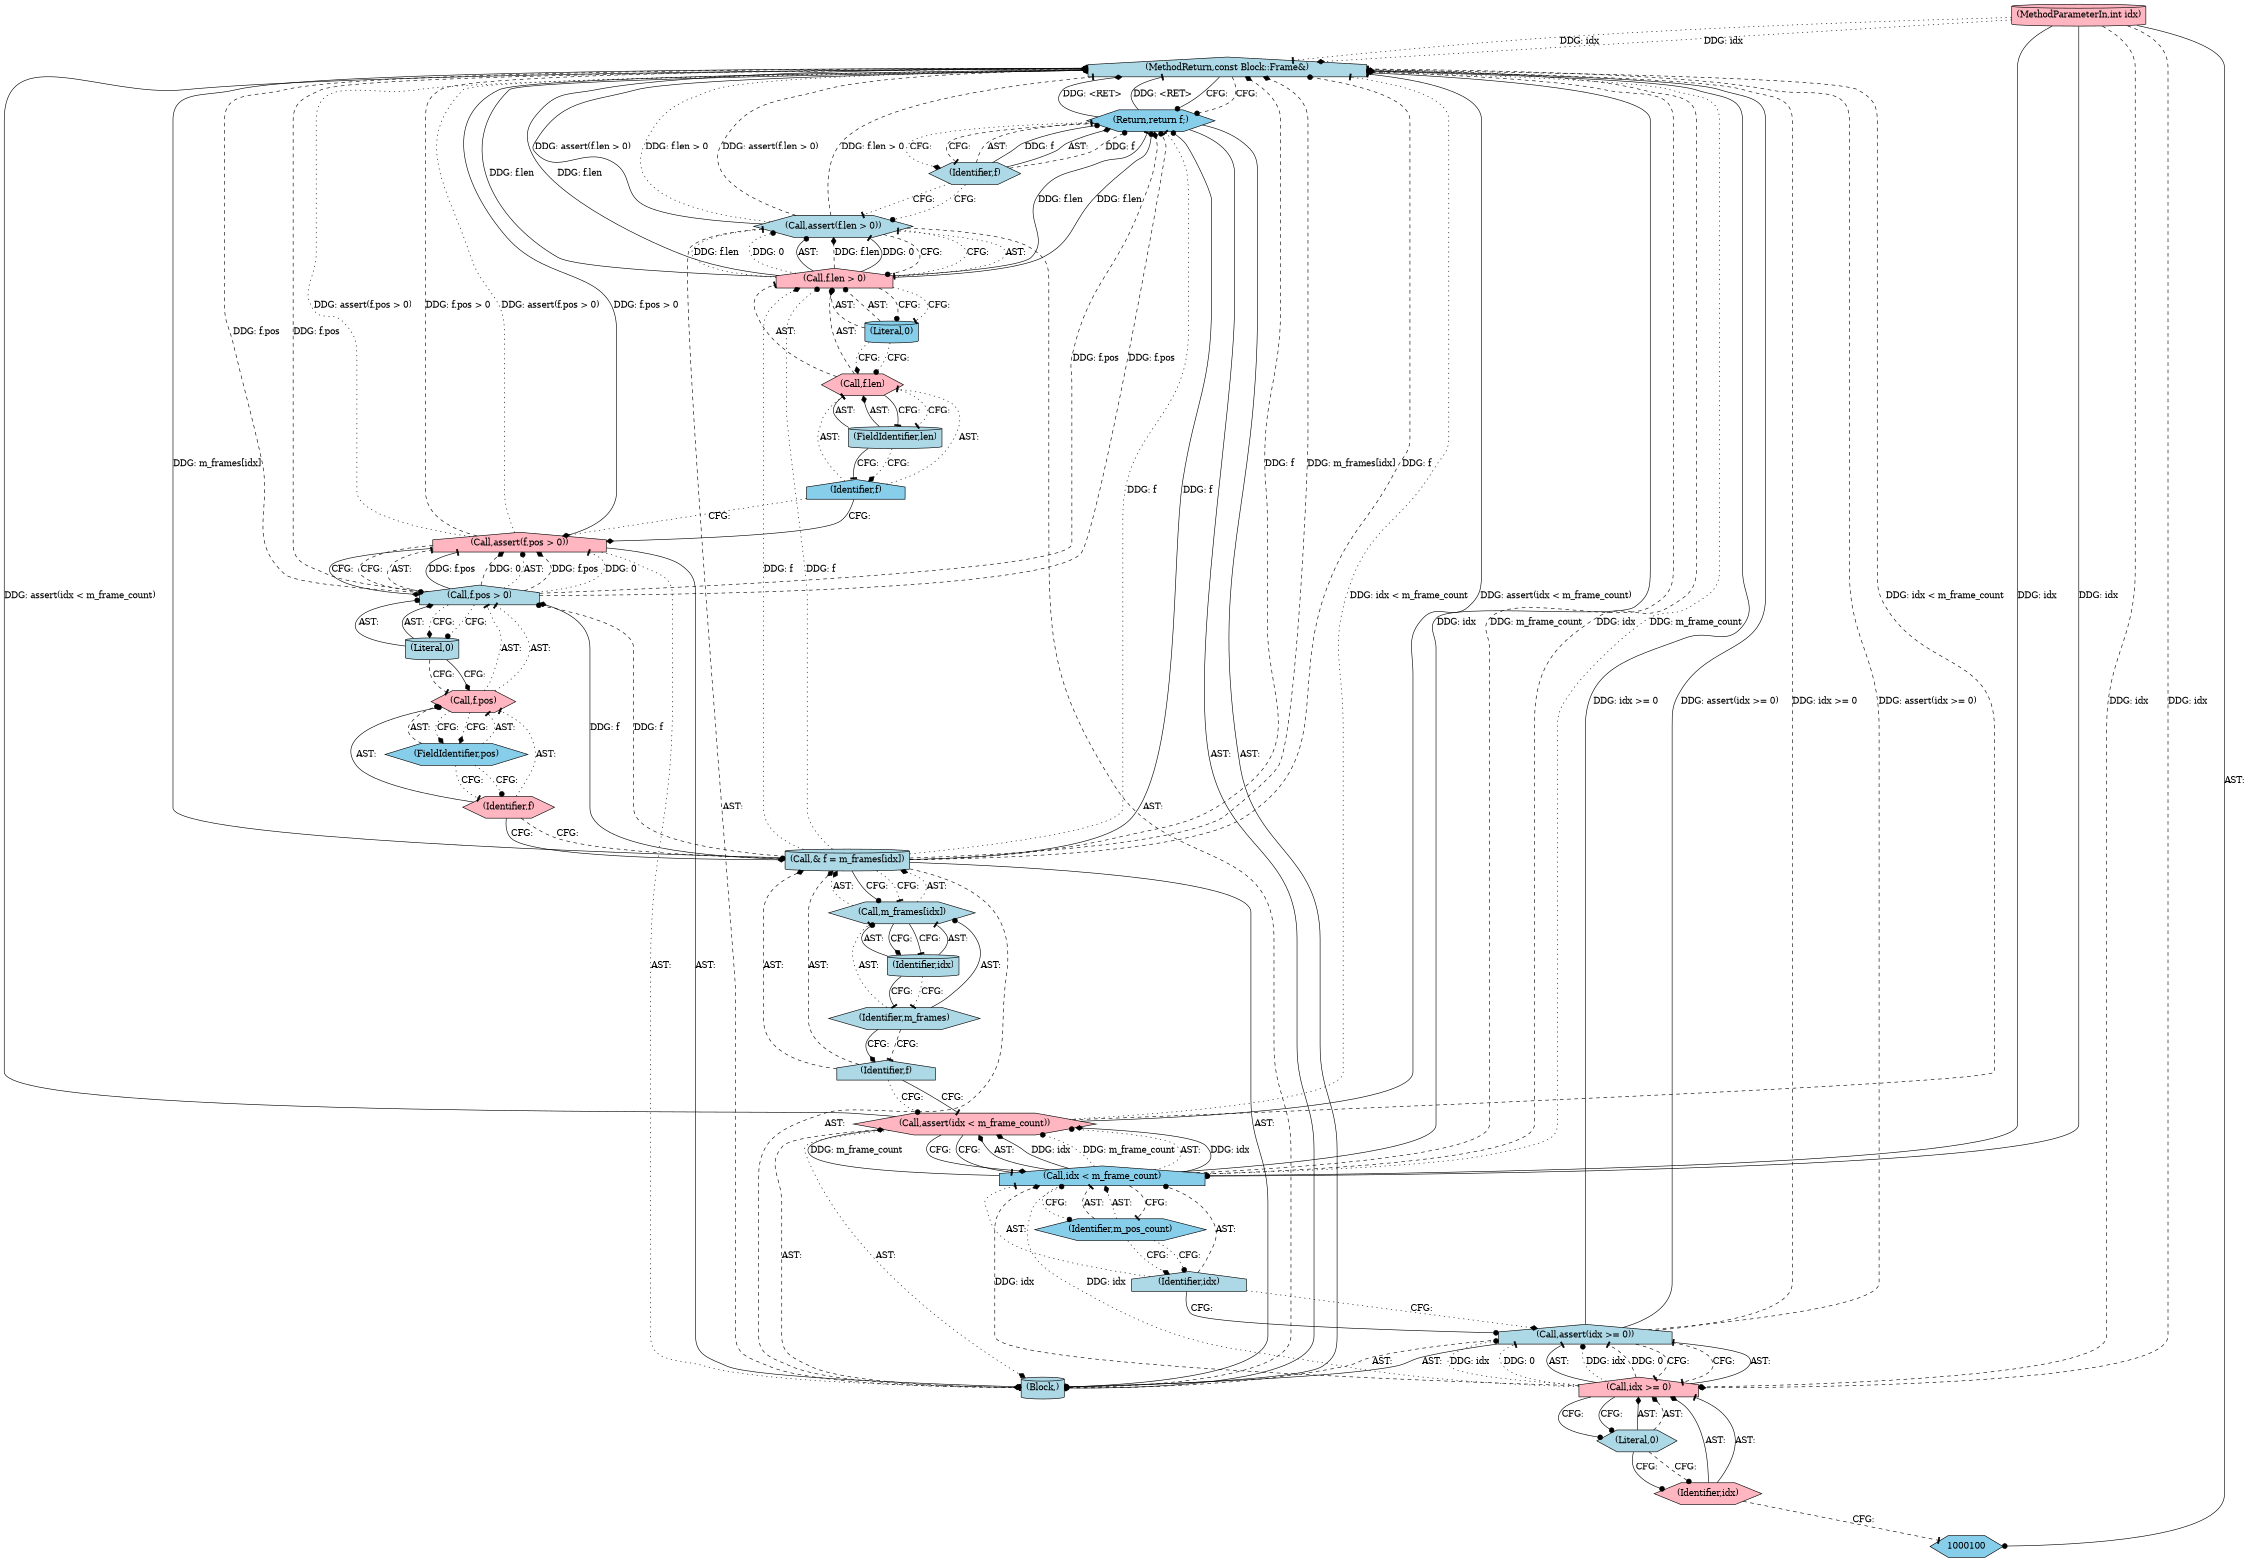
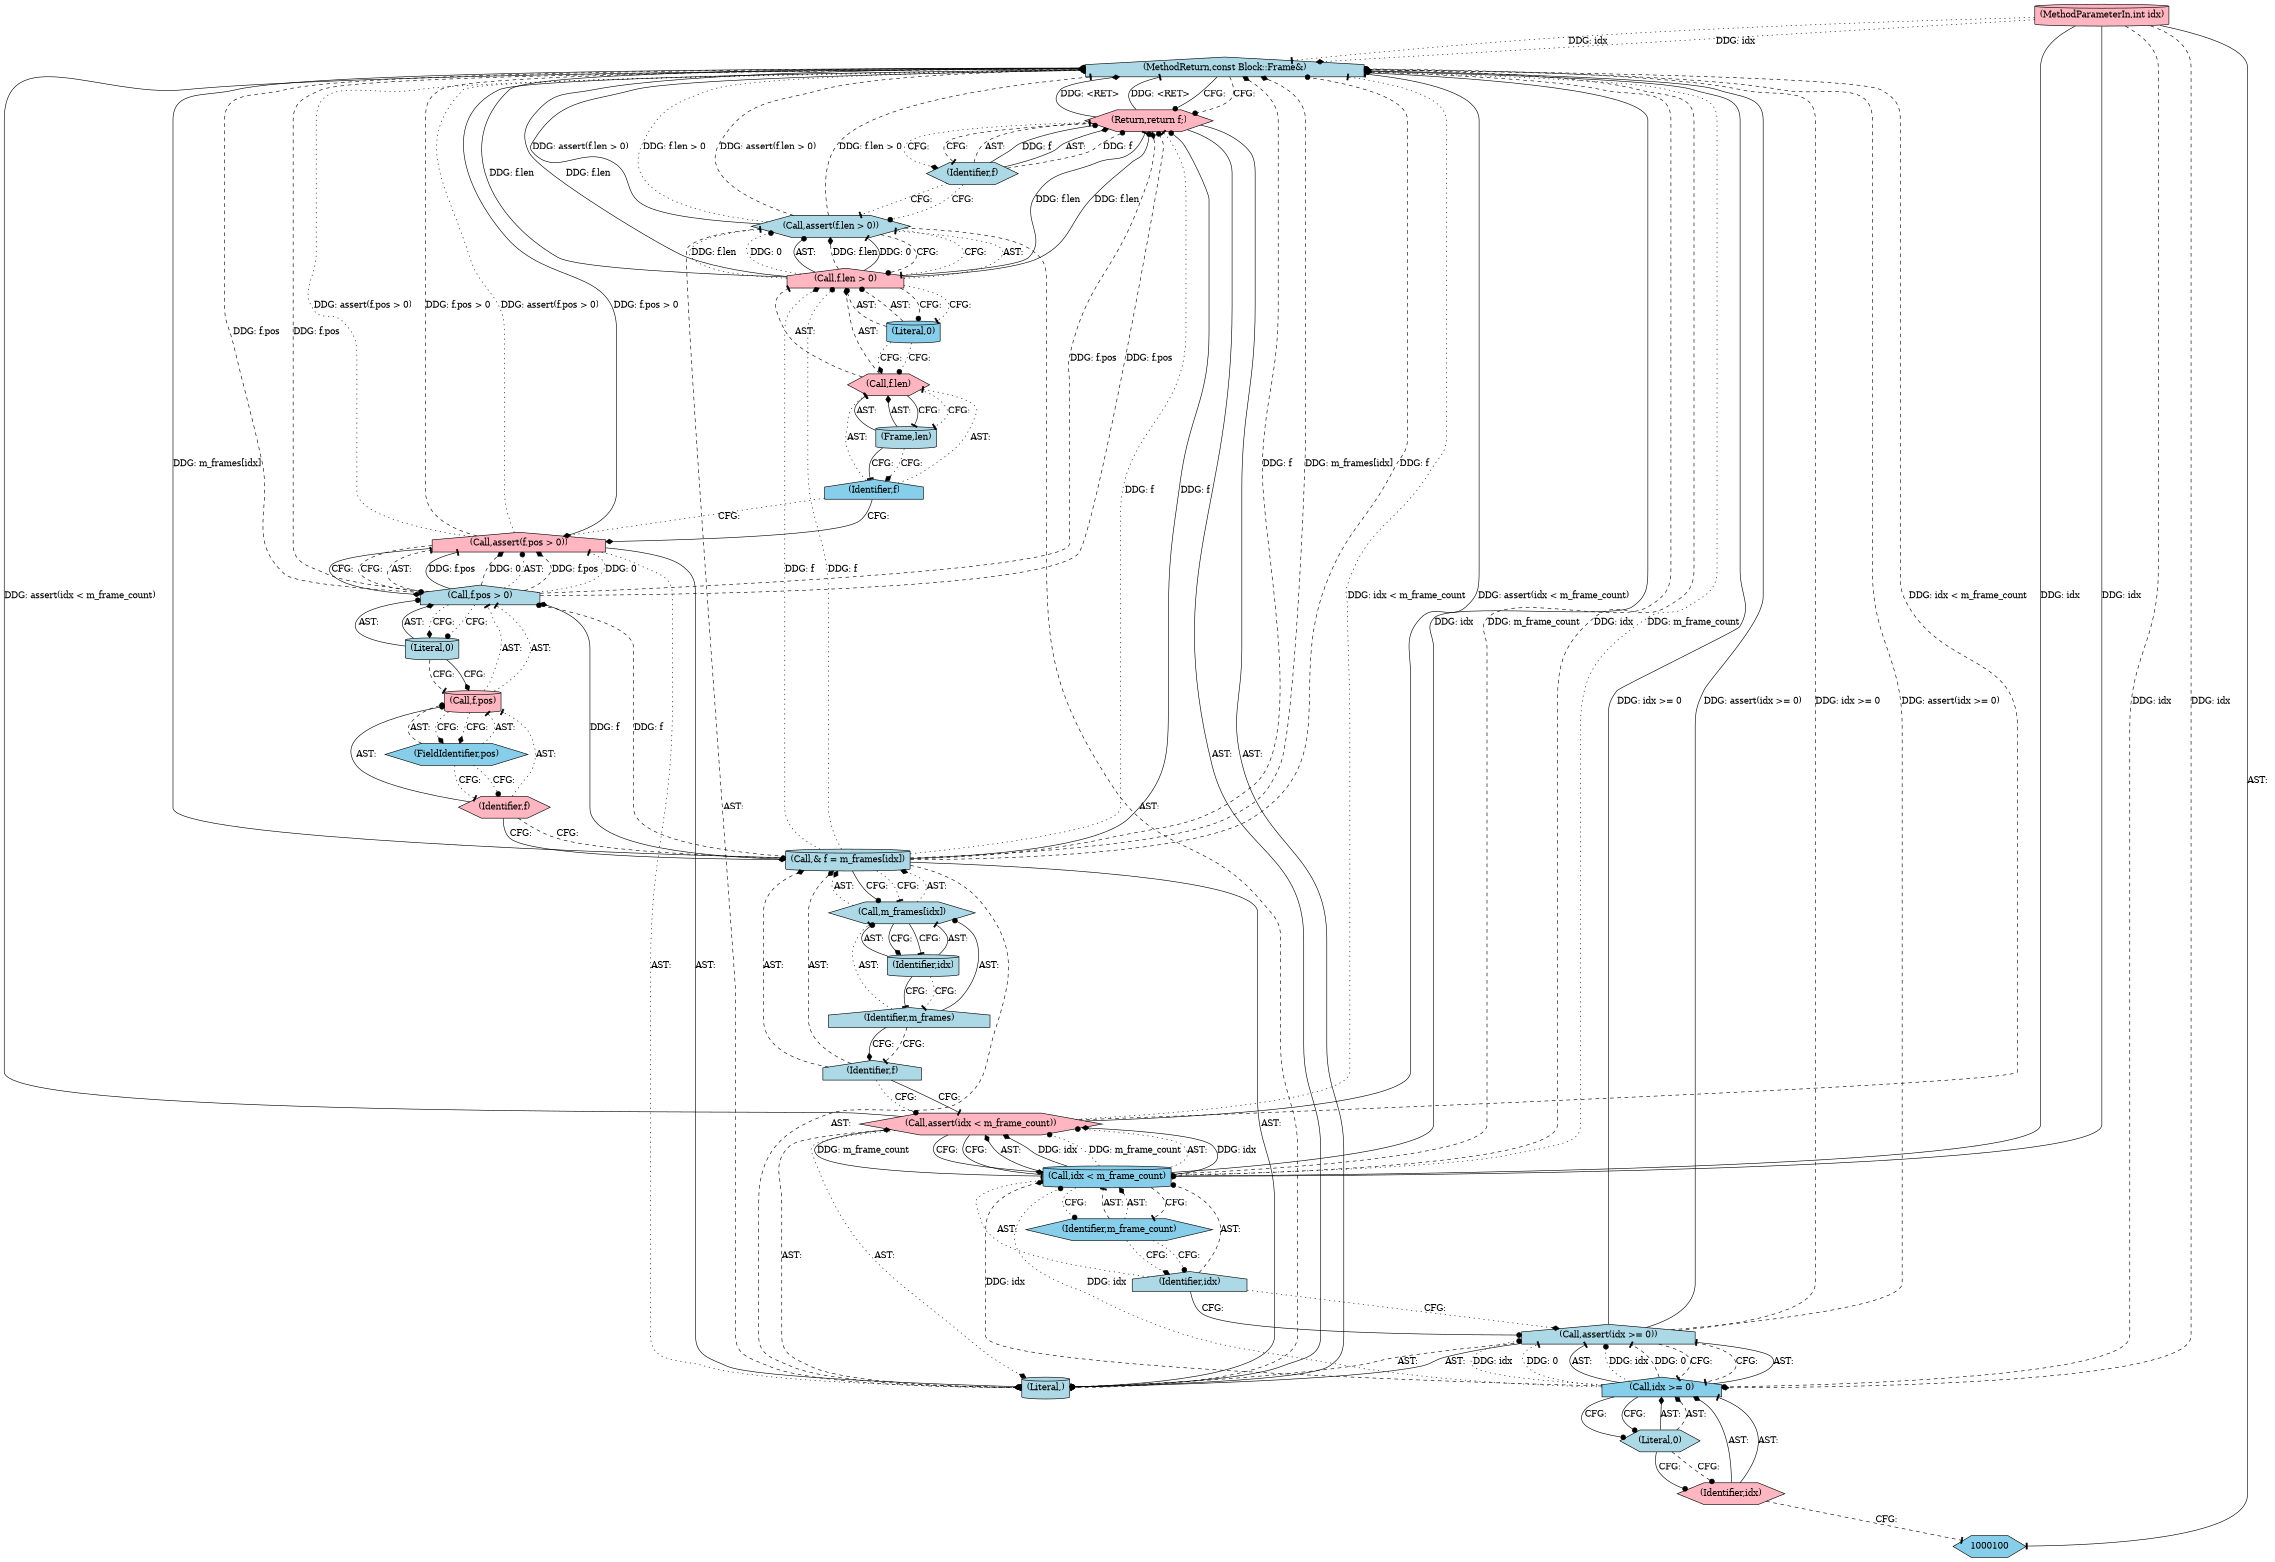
(1151, 121) -> (1149, 121)
(895, 438) -> (906, 438)
(473, 702) -> (473, 702)
(2224, 847) -> (2248, 848)
(904, 1018) -> (909, 1018)
(1102, 1177) -> (1107, 1177)
(1120, 1230) -> (1119, 1230)
(1043, 1388) -> (1046, 1388)
(1639, 1388) -> (1662, 1388)
